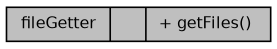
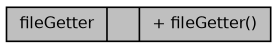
(206, 24) -> (205, 24)
